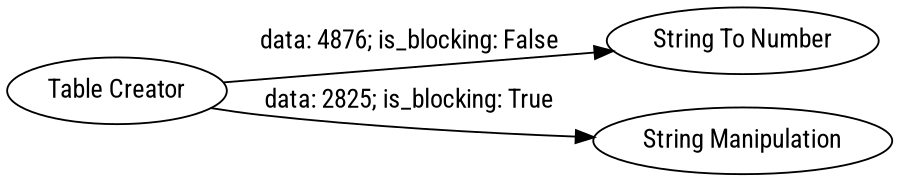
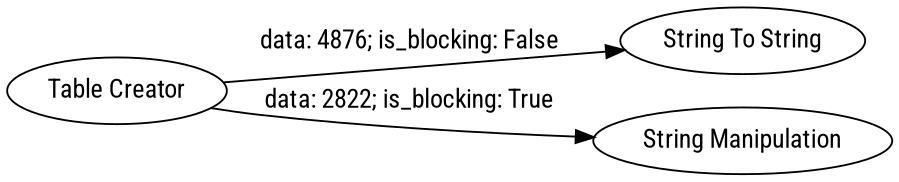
(743, 41) -> (743, 41)
(410, 101) -> (410, 101)
